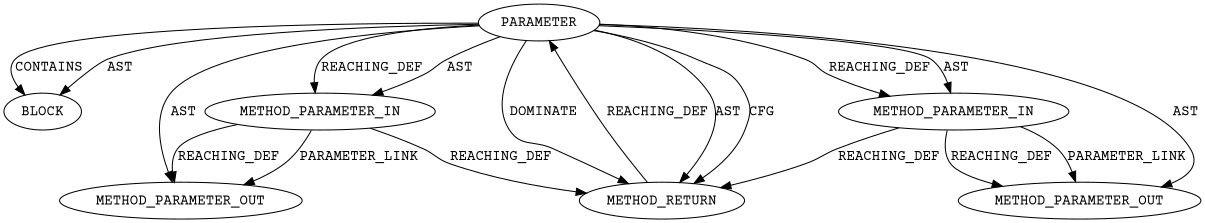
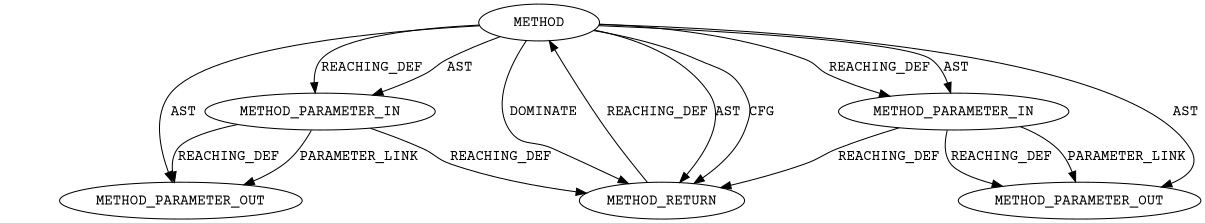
(539, 23) -> (539, 23)
(43, 112) -> none
